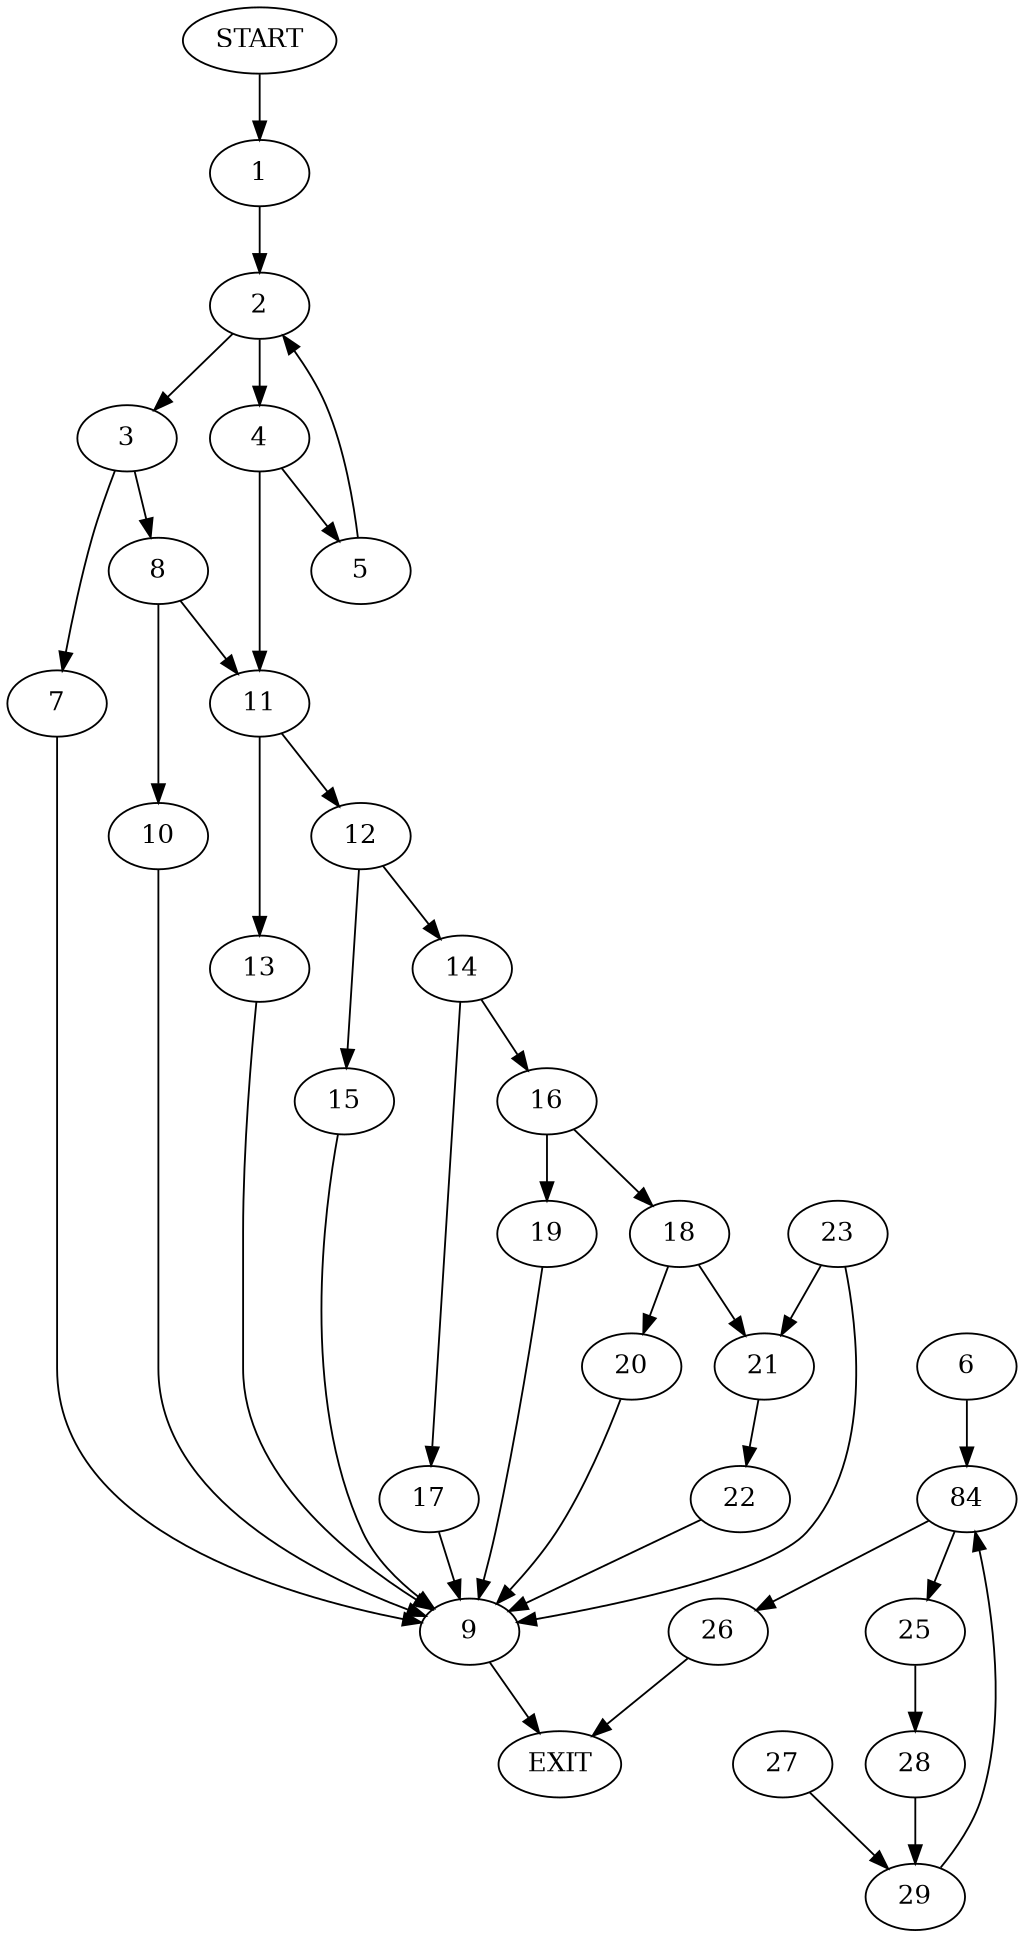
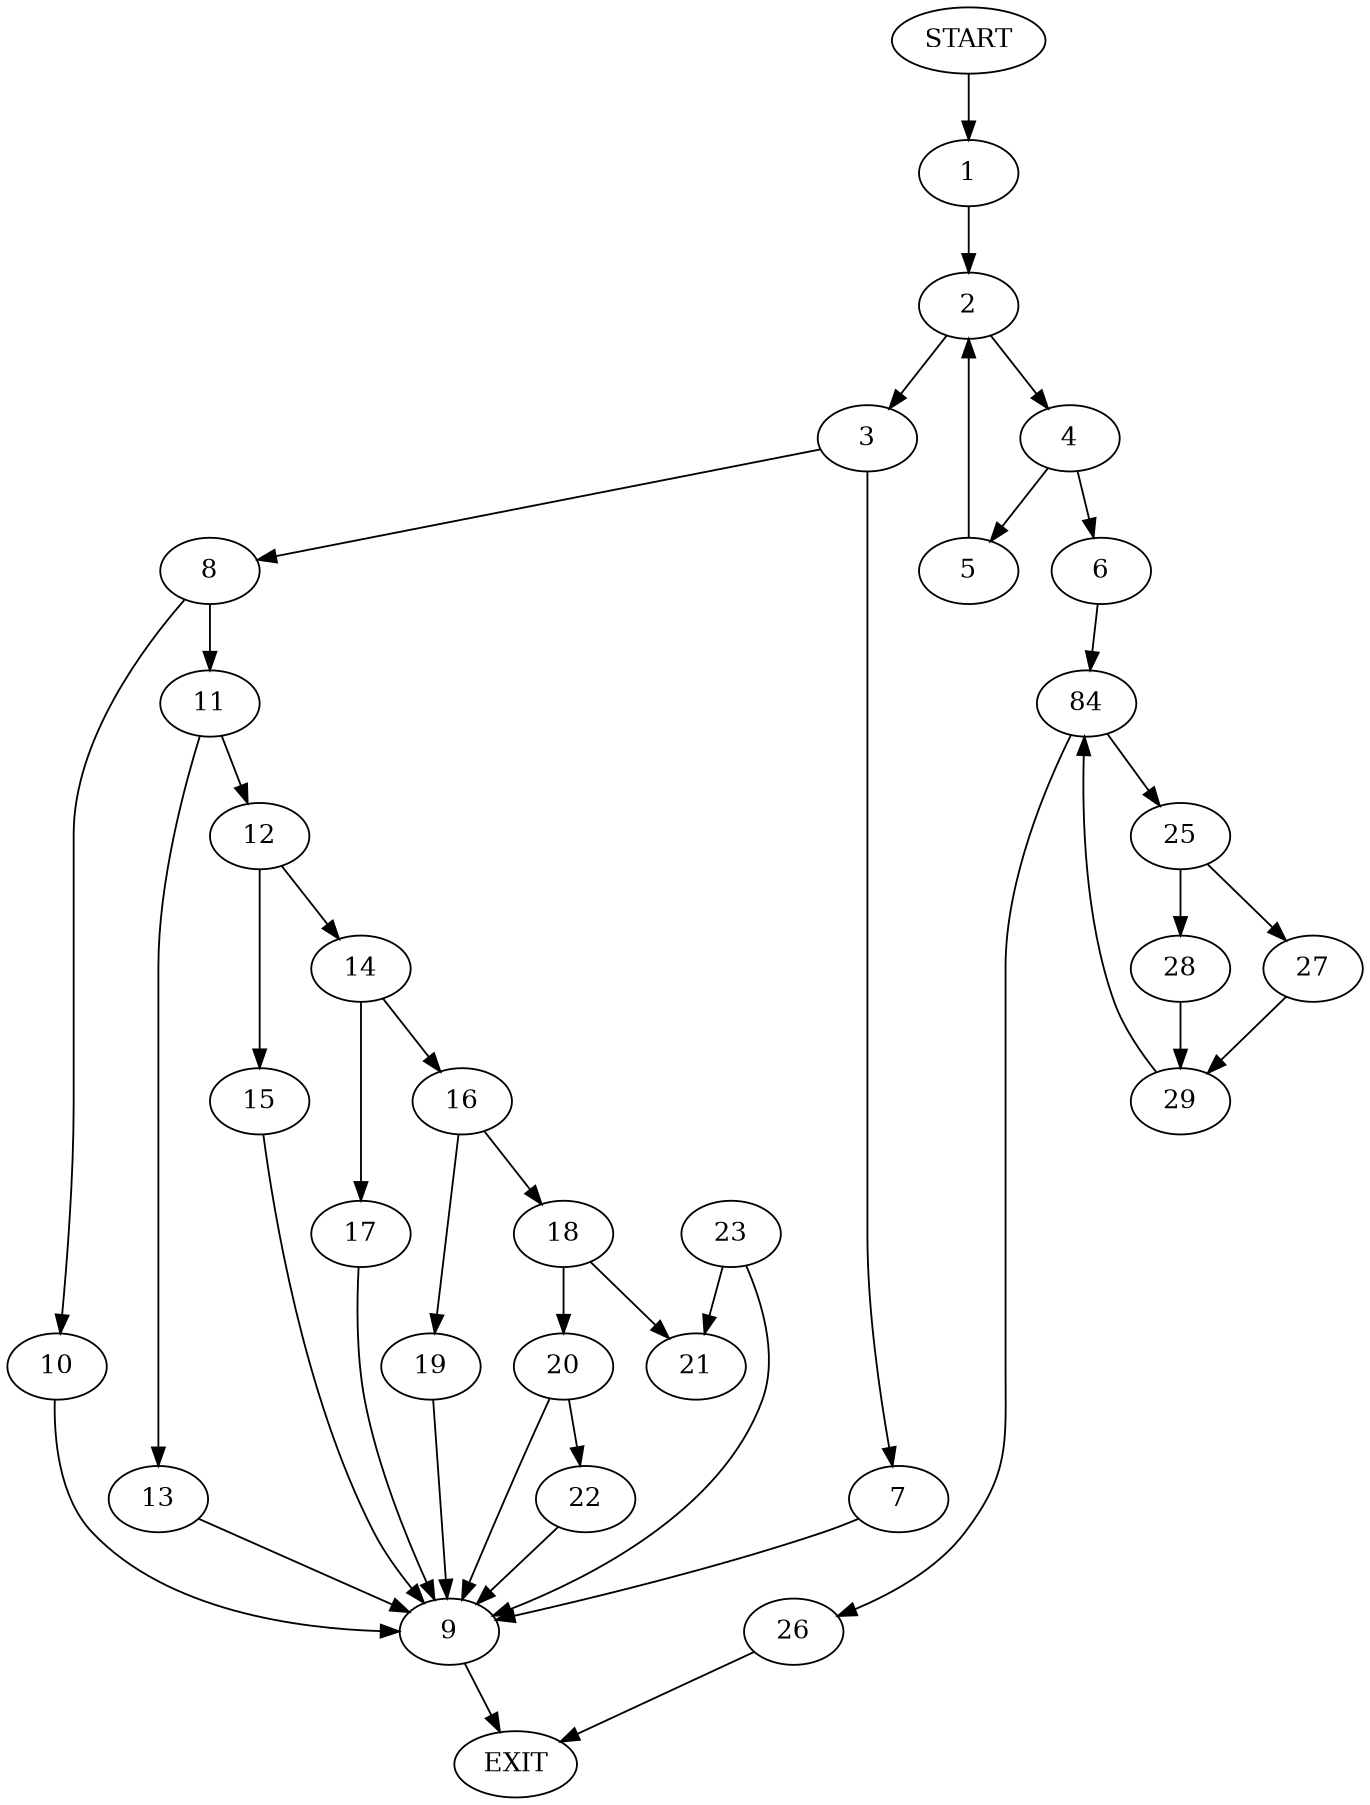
(260, 561) -> (1083, 495)
none -> (1240, 896)
(754, 1423) -> (573, 1423)
